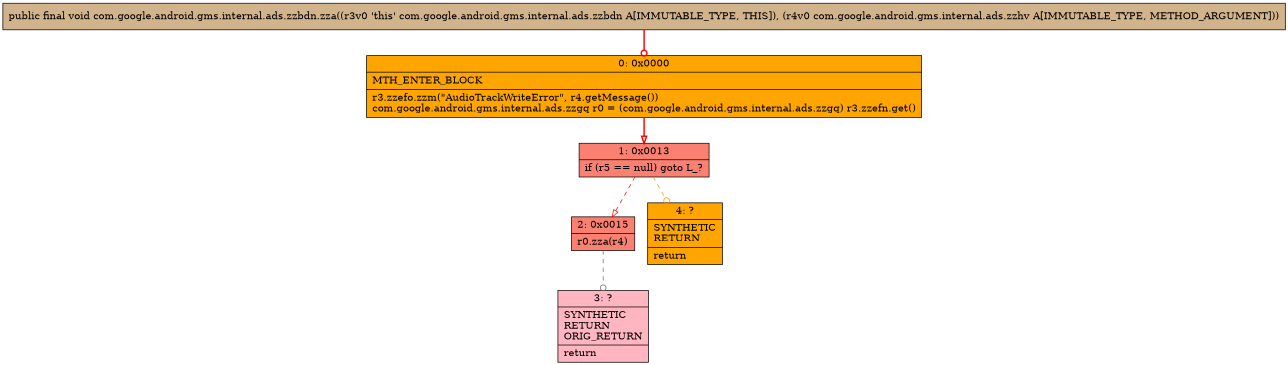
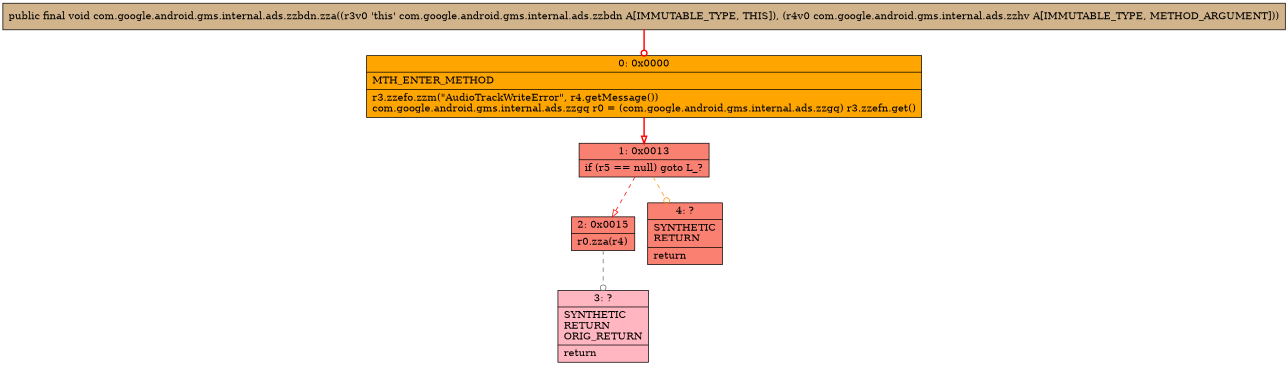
(428, 80) -> (433, 80)
(685, 234) -> (685, 234)
